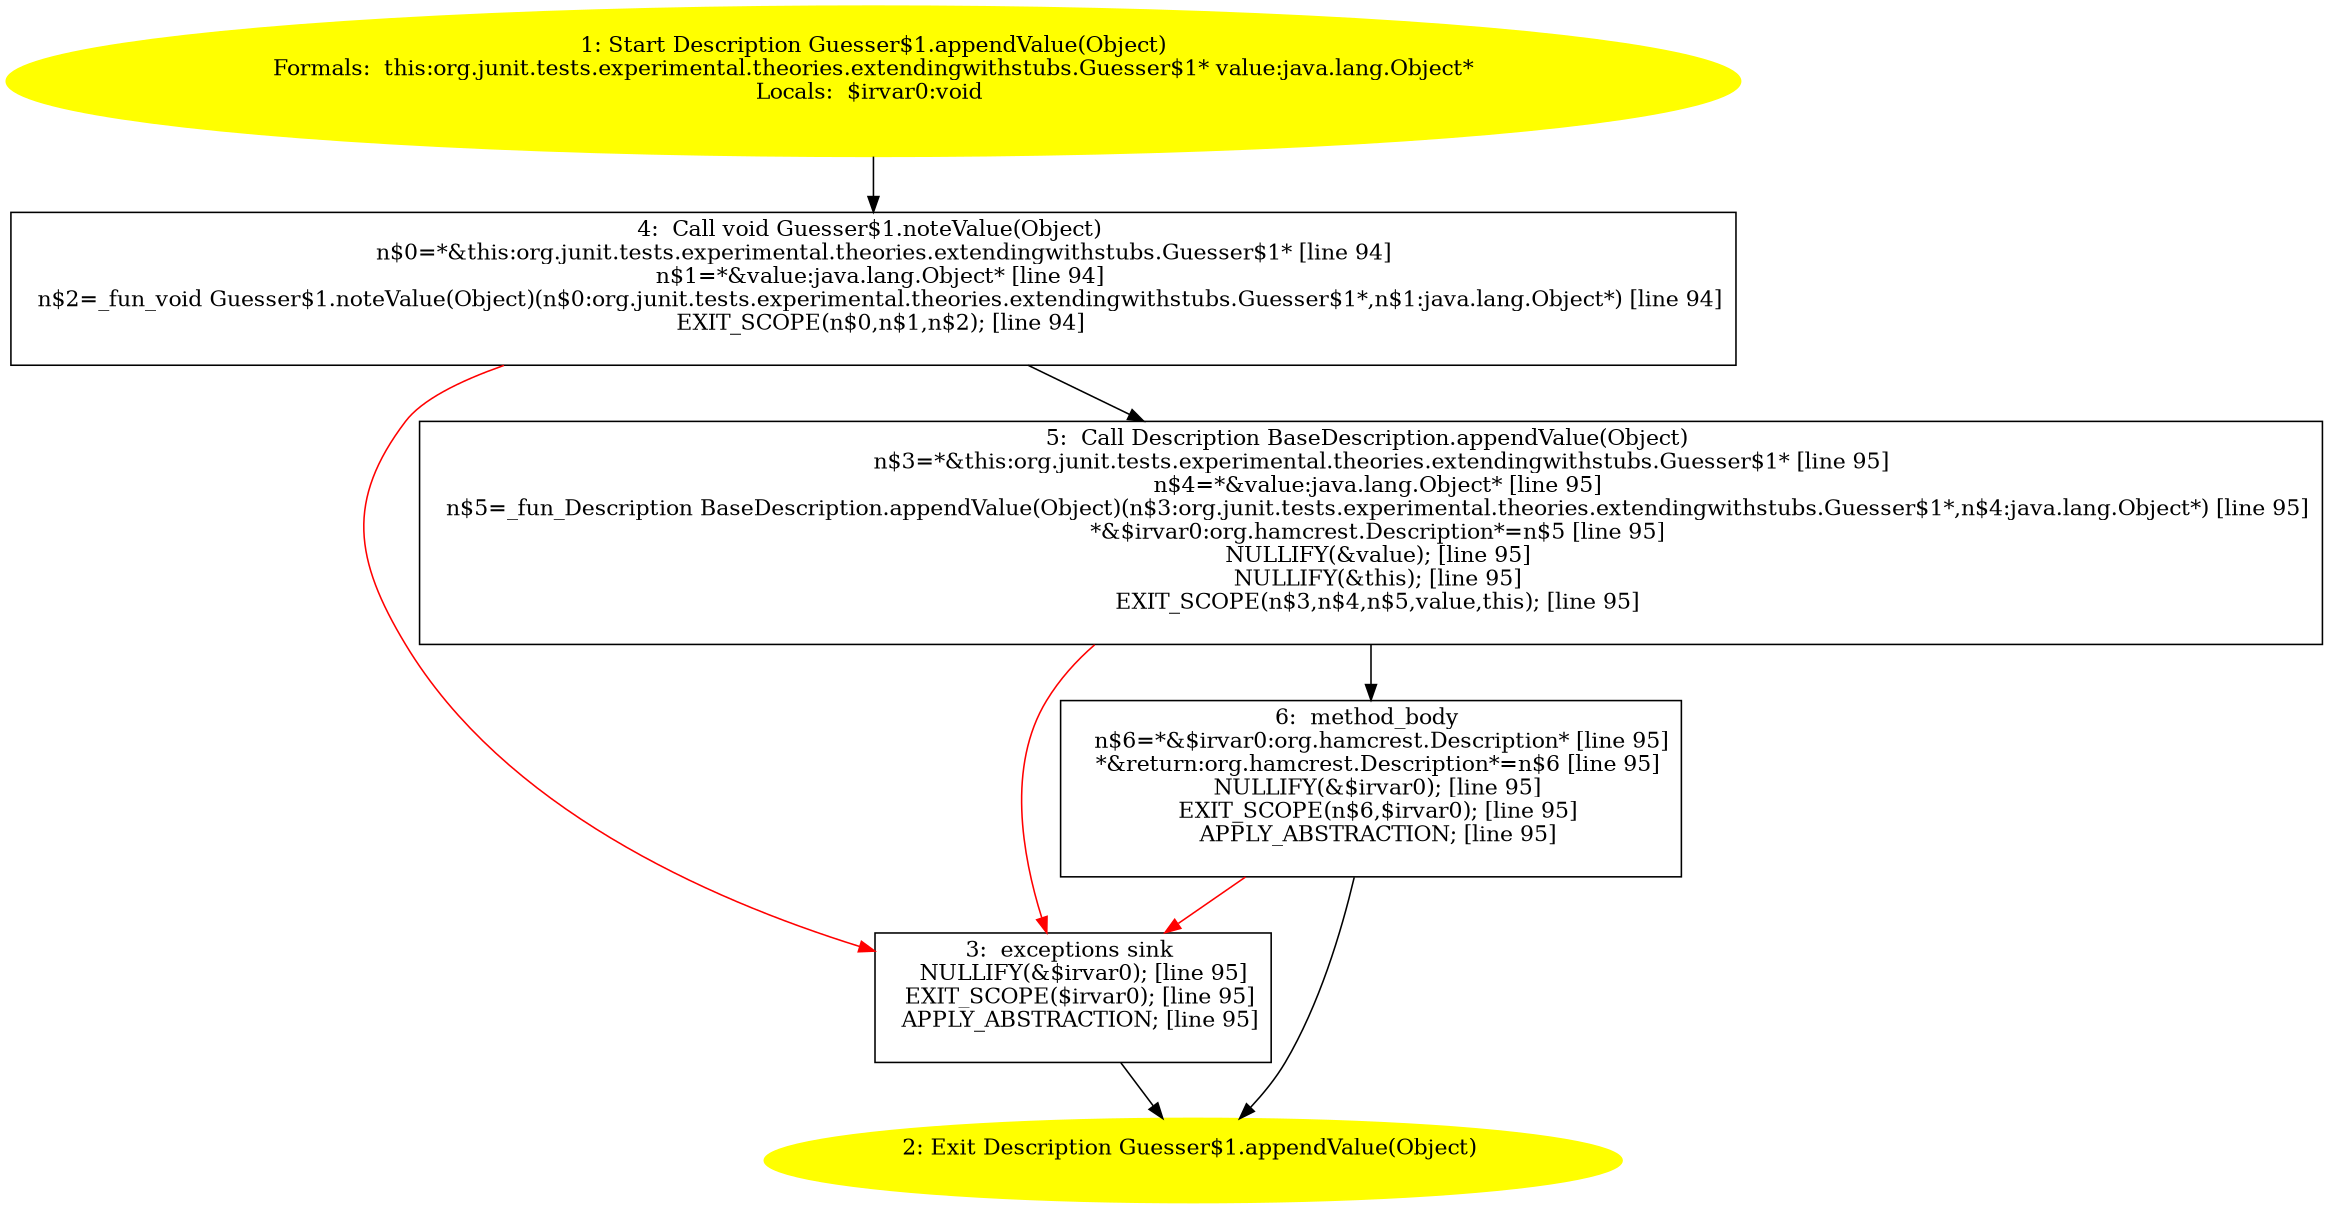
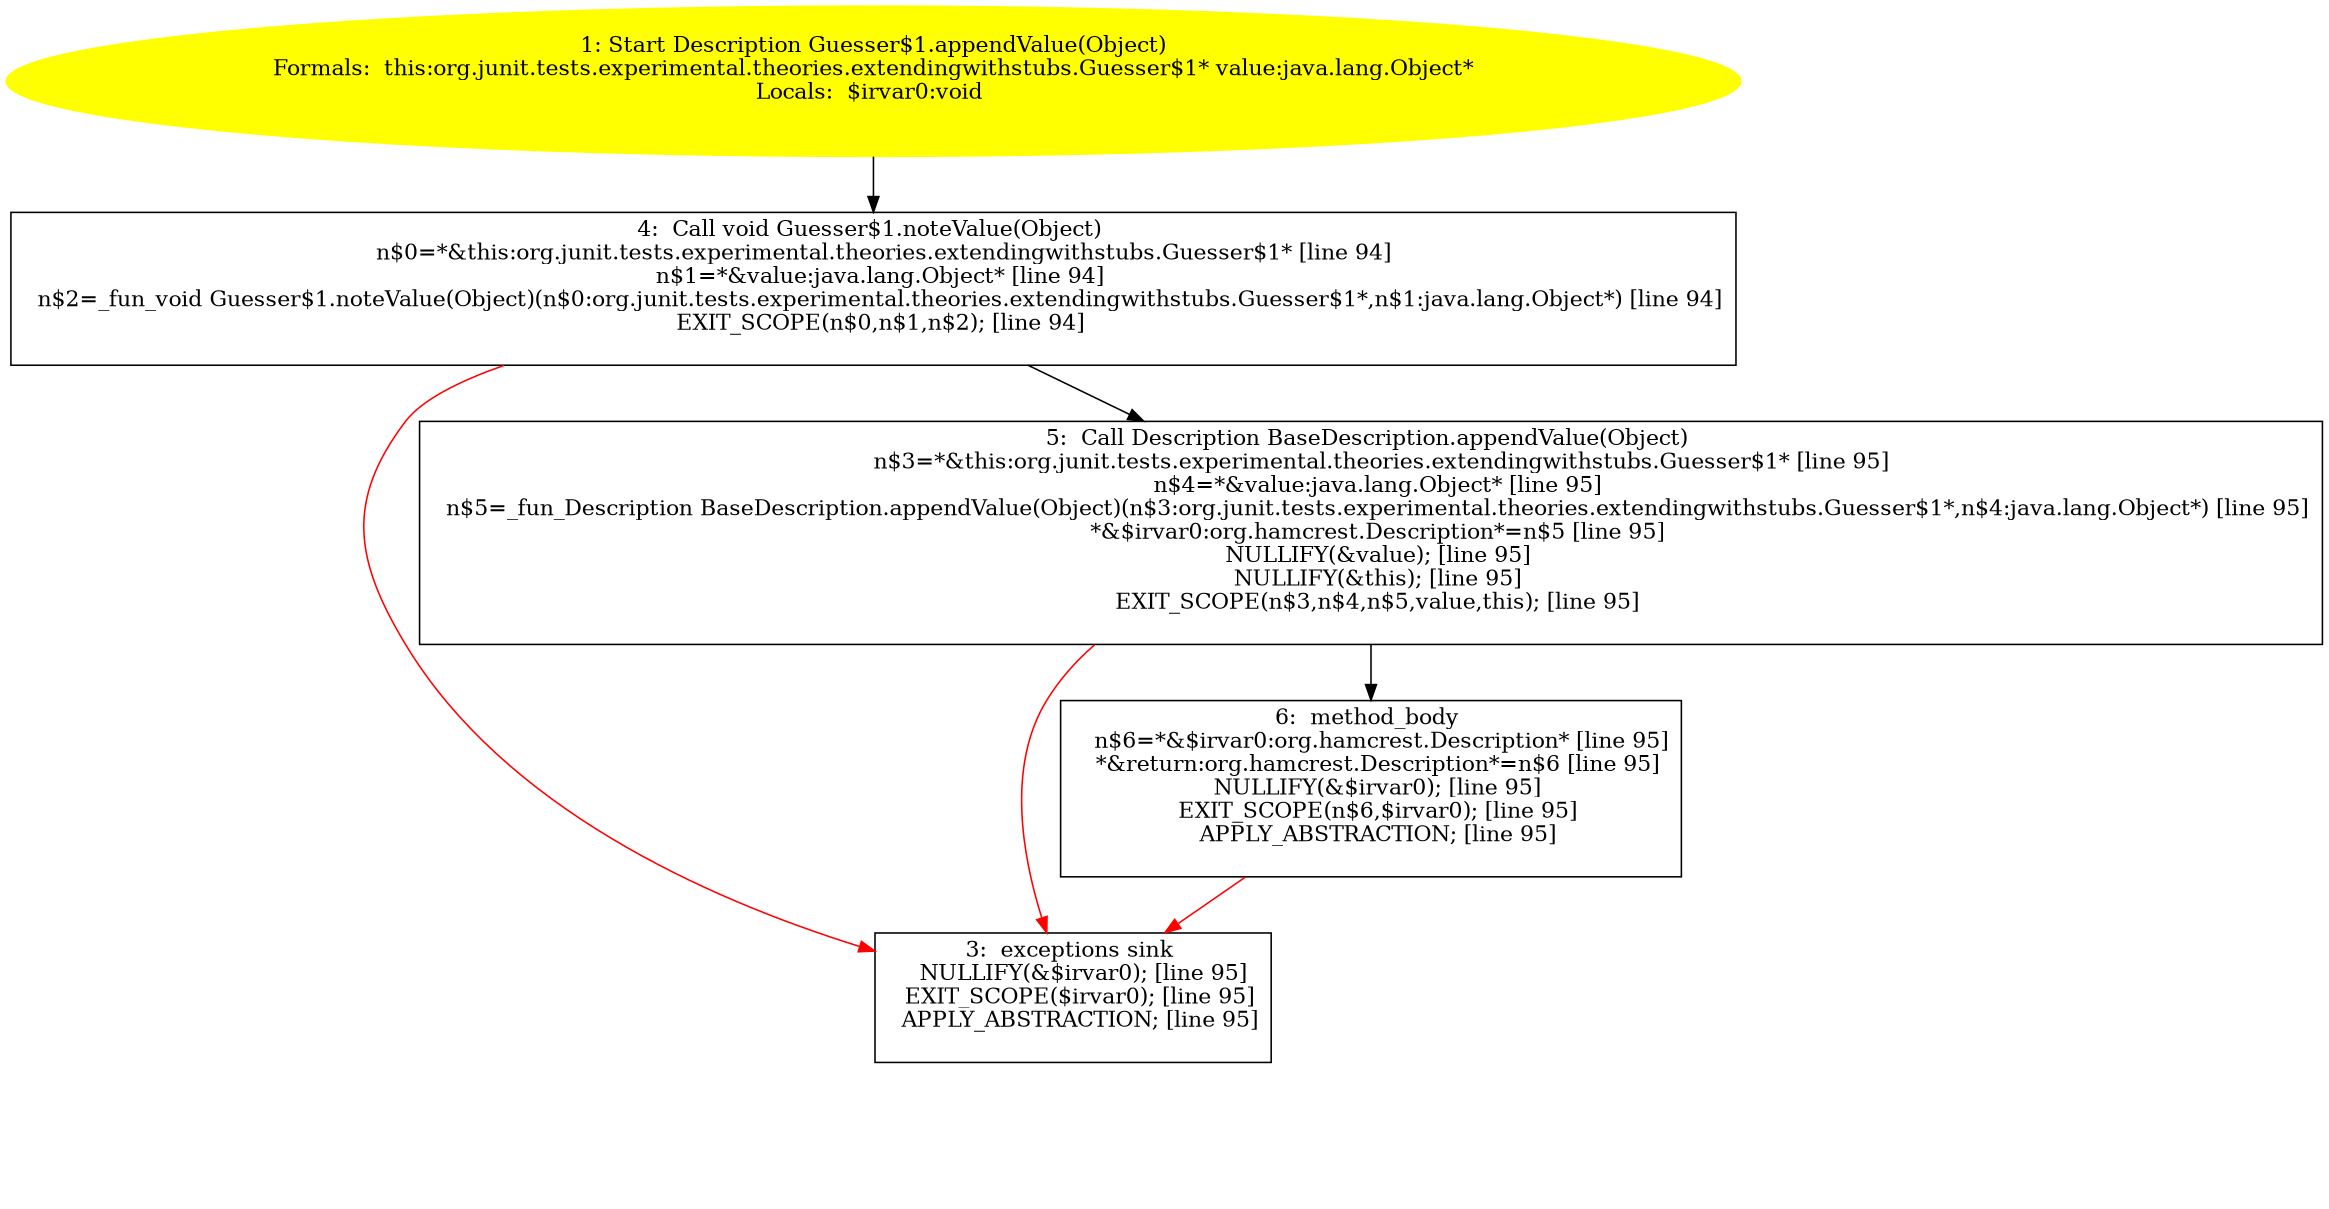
(1193, 1160) -> none
